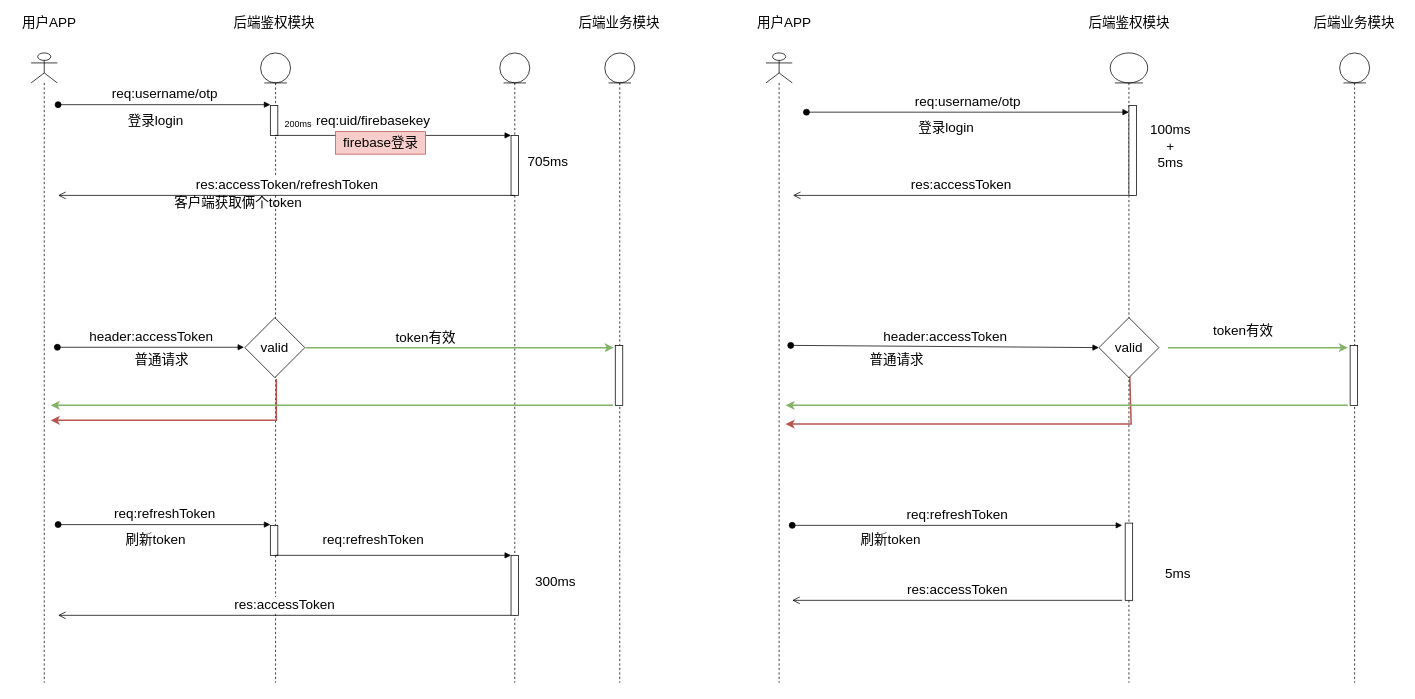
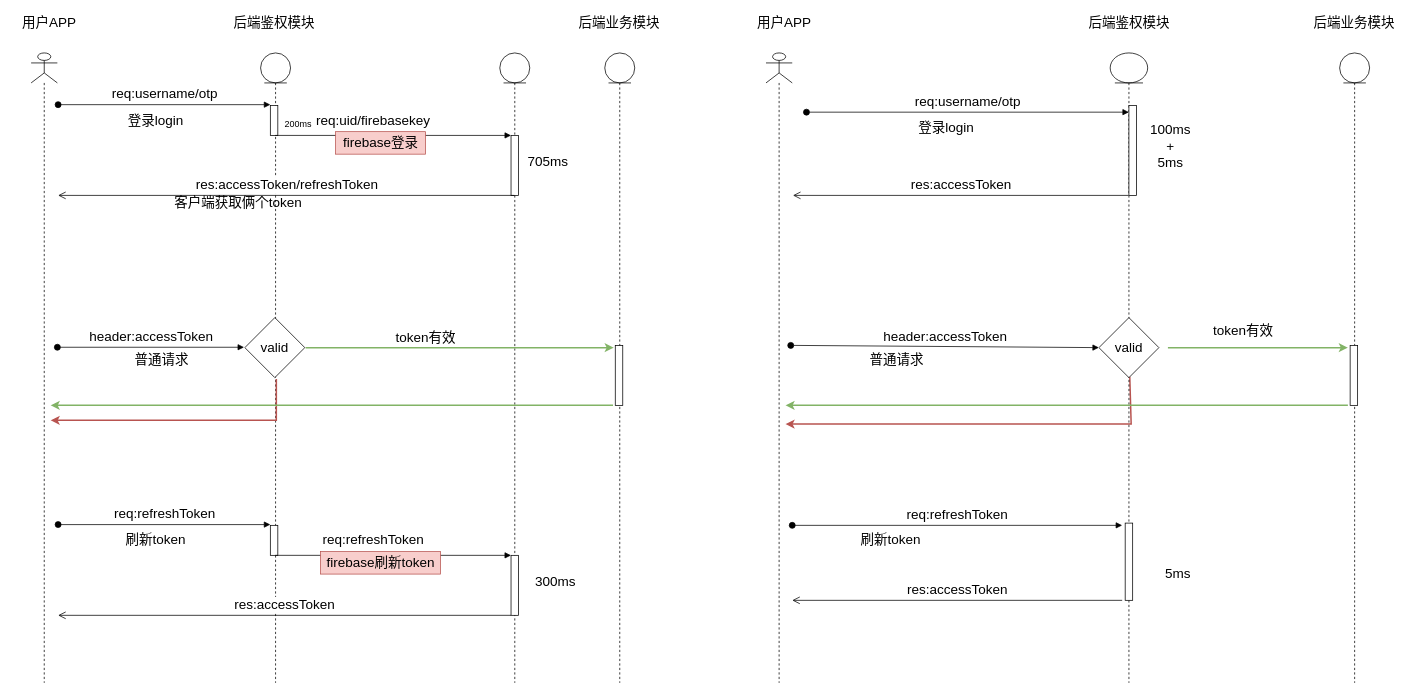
none -> (381, 563)
